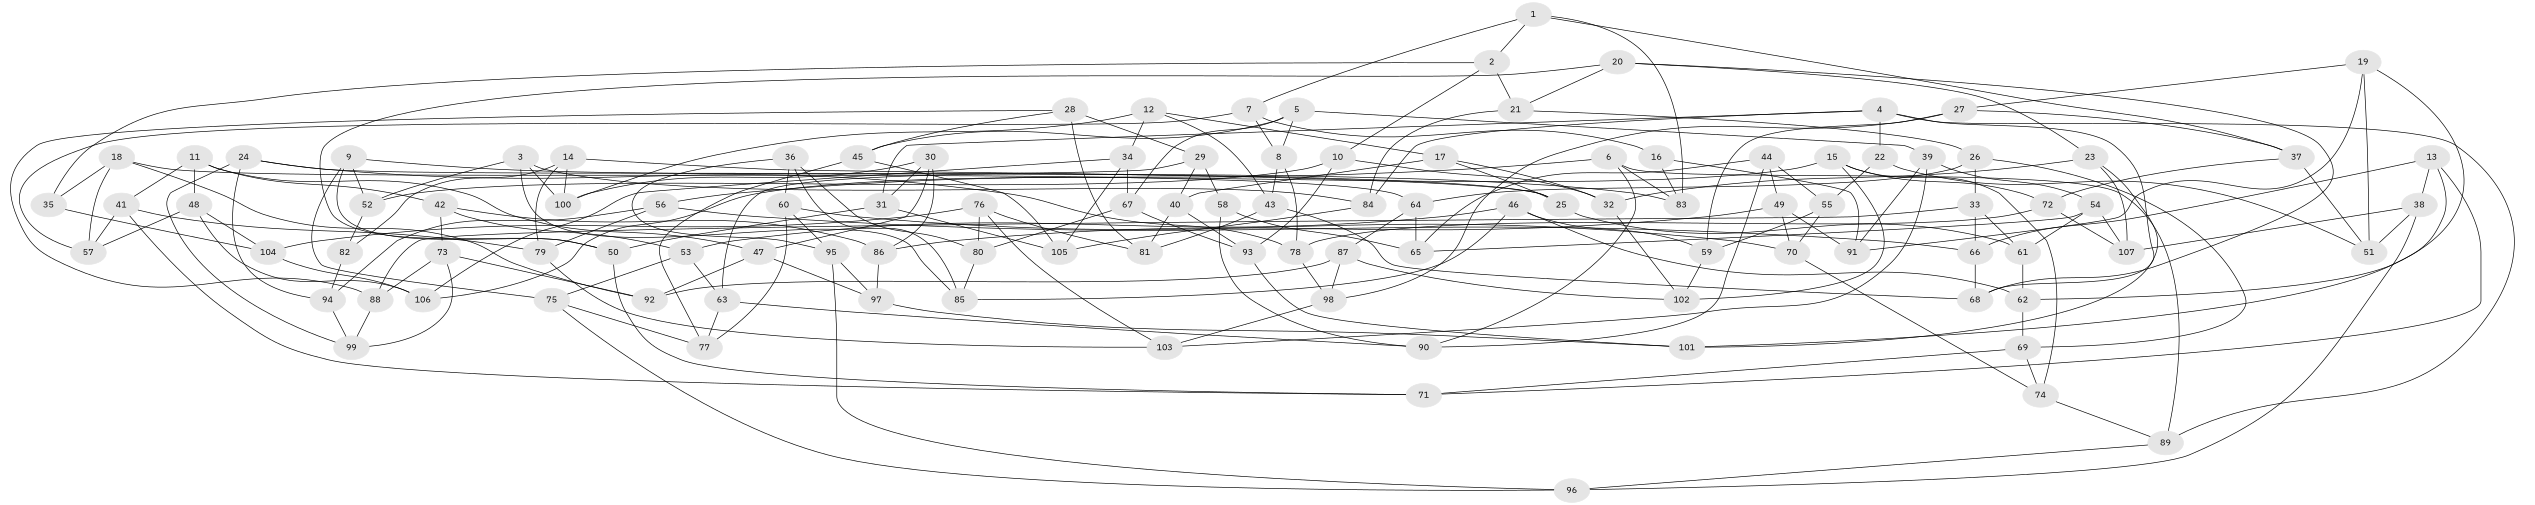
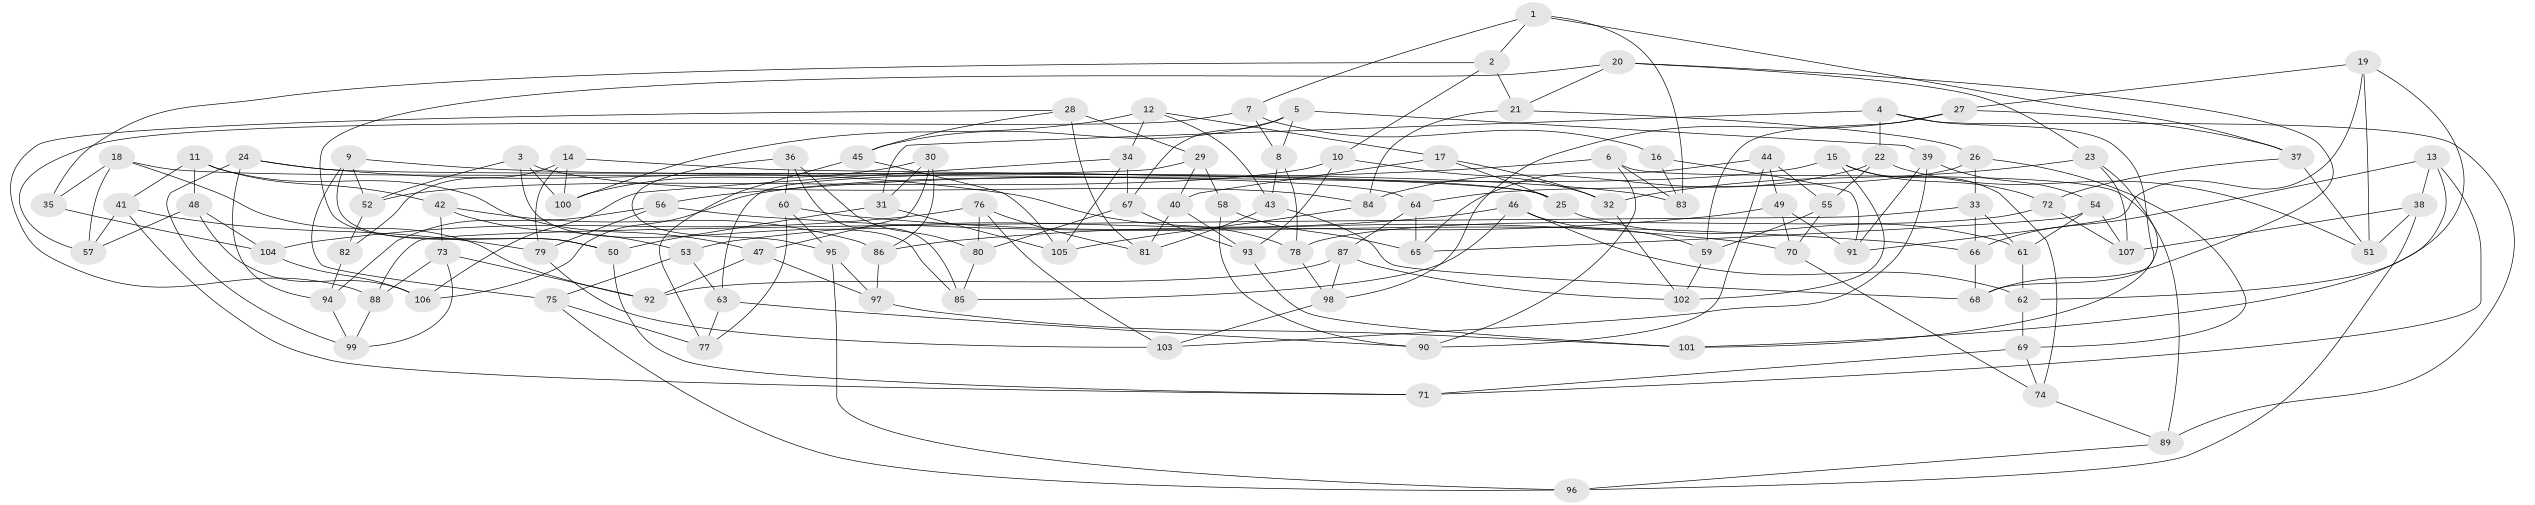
(1607, 122) -> (1624, 181)
